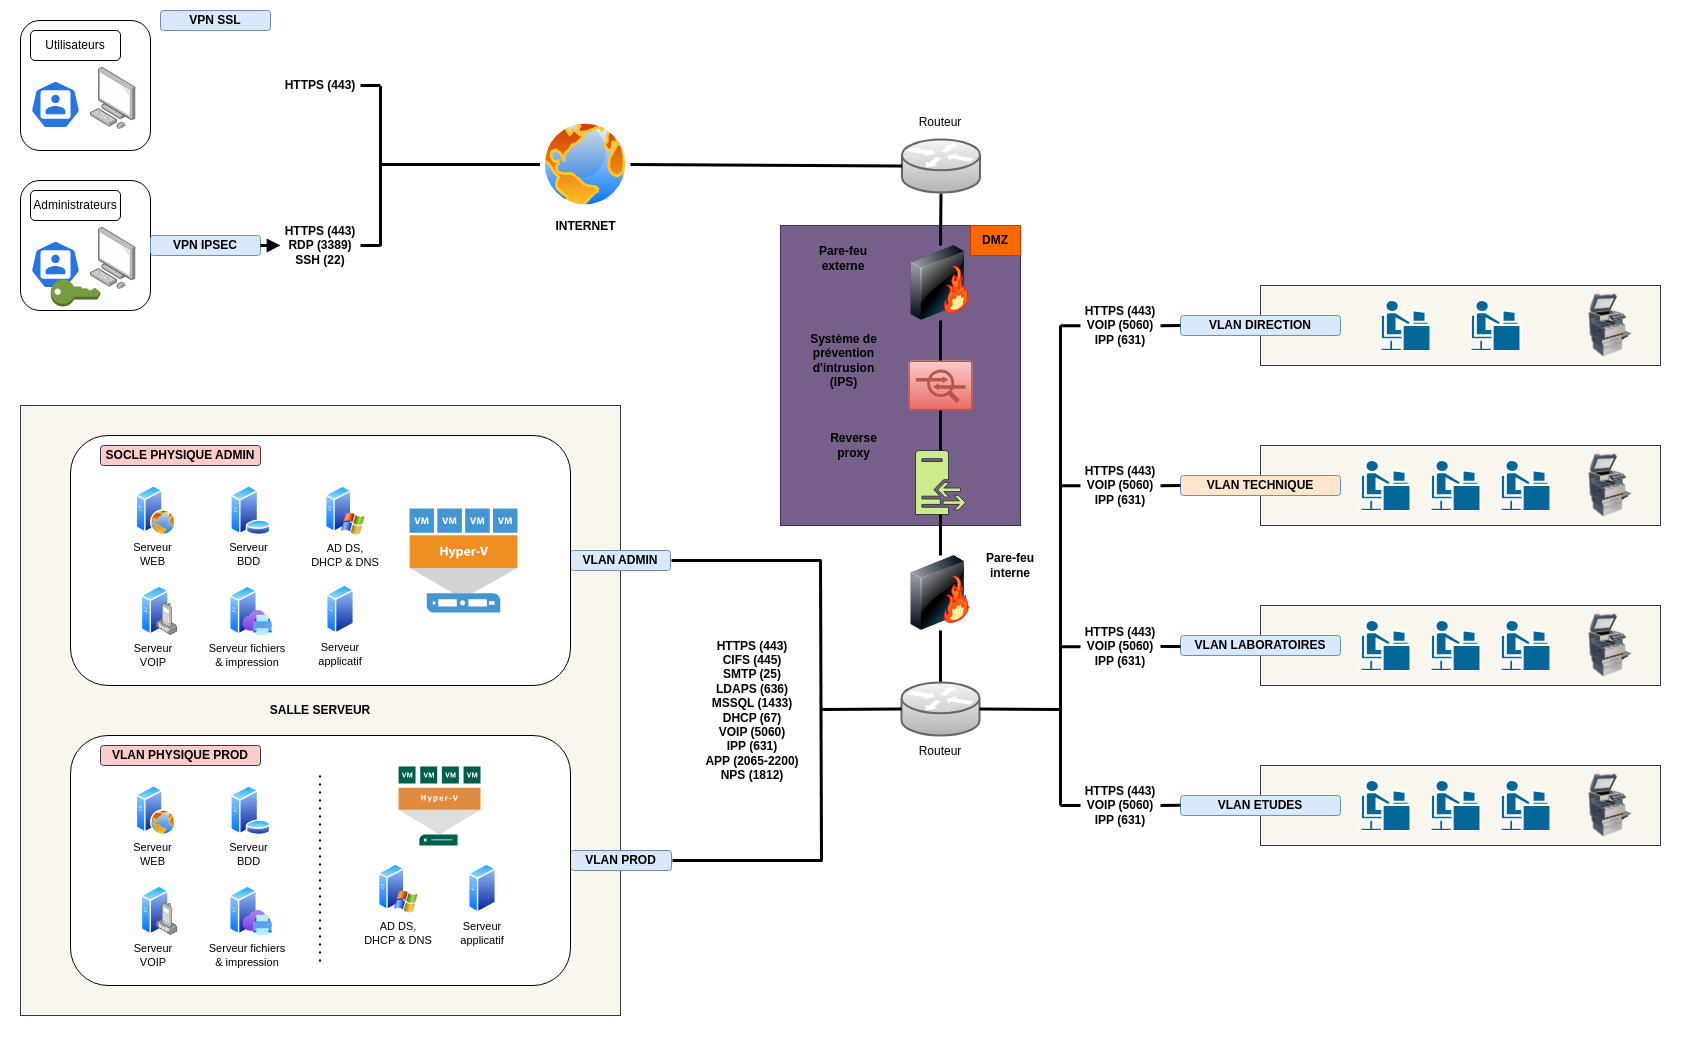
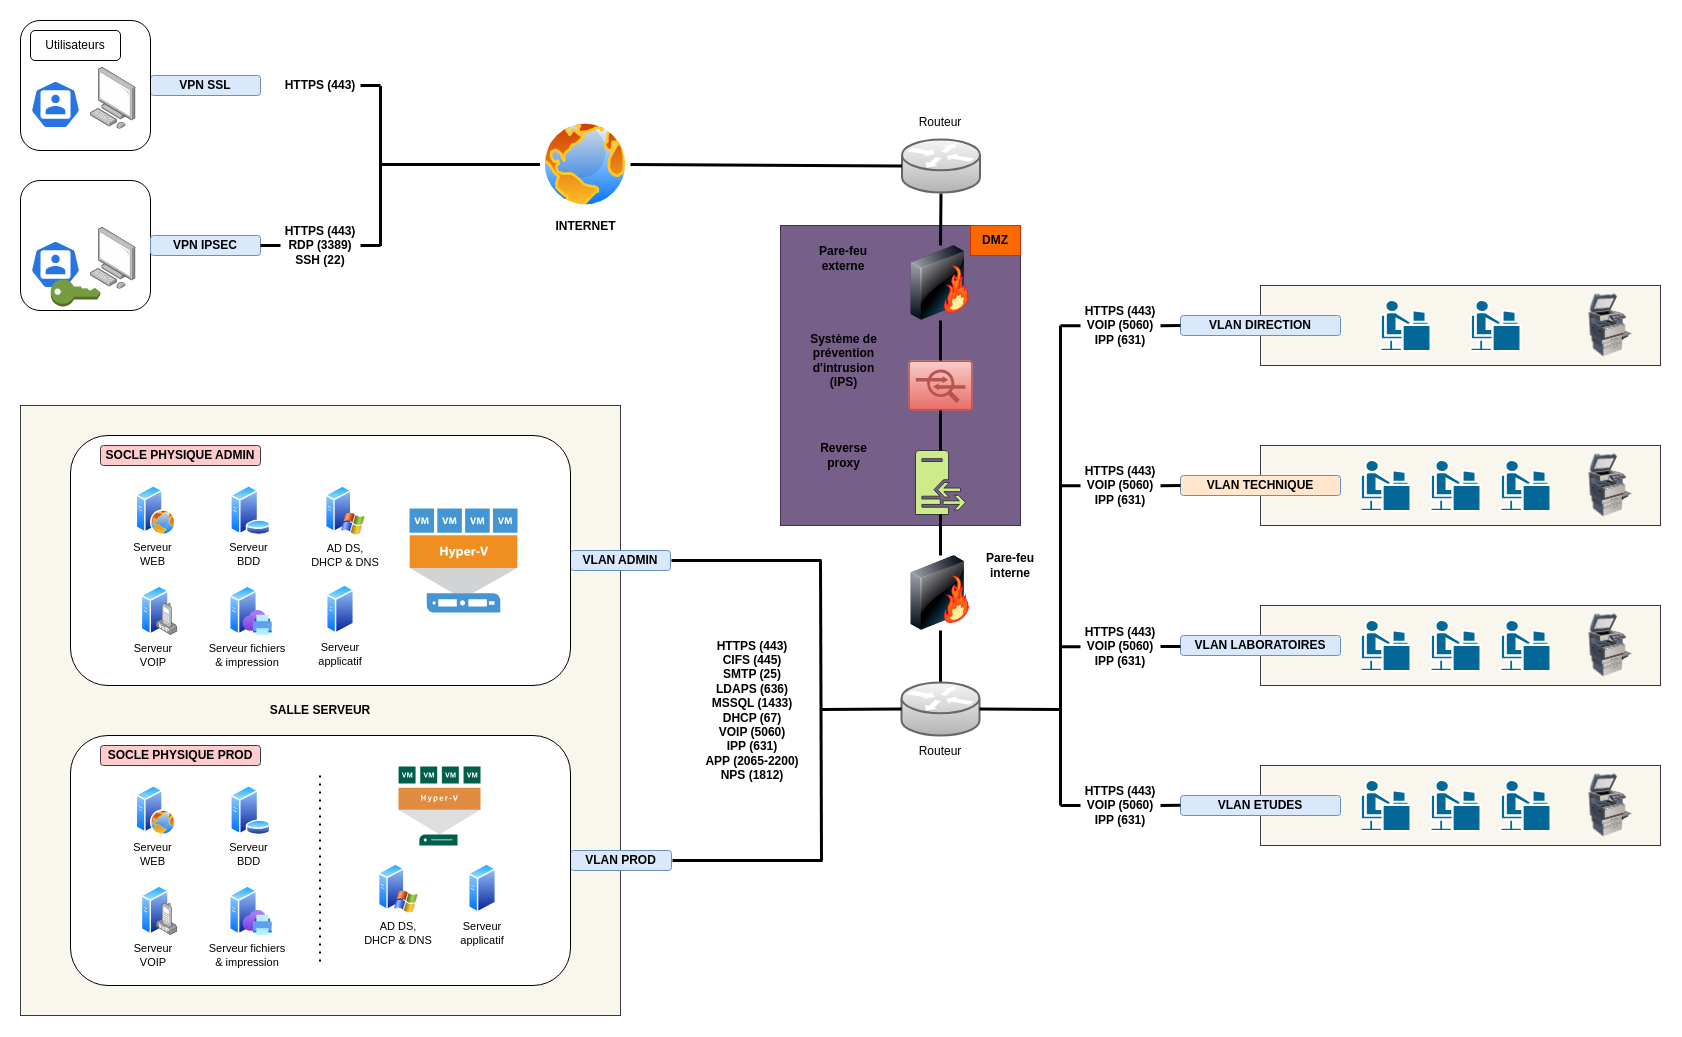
(216, 21) -> (206, 86)
(76, 206) -> none
(266, 246) -> (273, 246)
(854, 446) -> (844, 456)
(181, 756) -> (181, 756)
